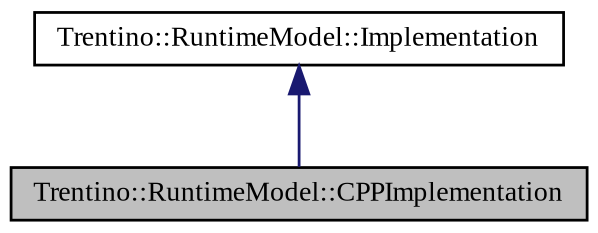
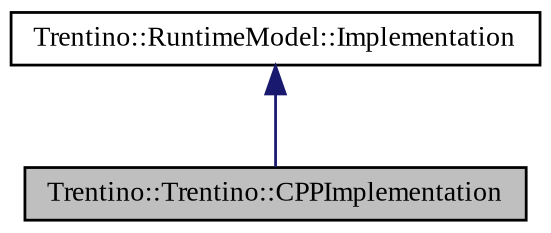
(299, 194) -> (276, 194)
